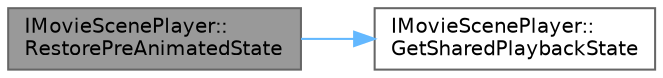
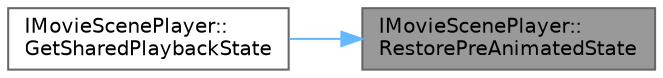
(328, 39) -> (315, 39)
